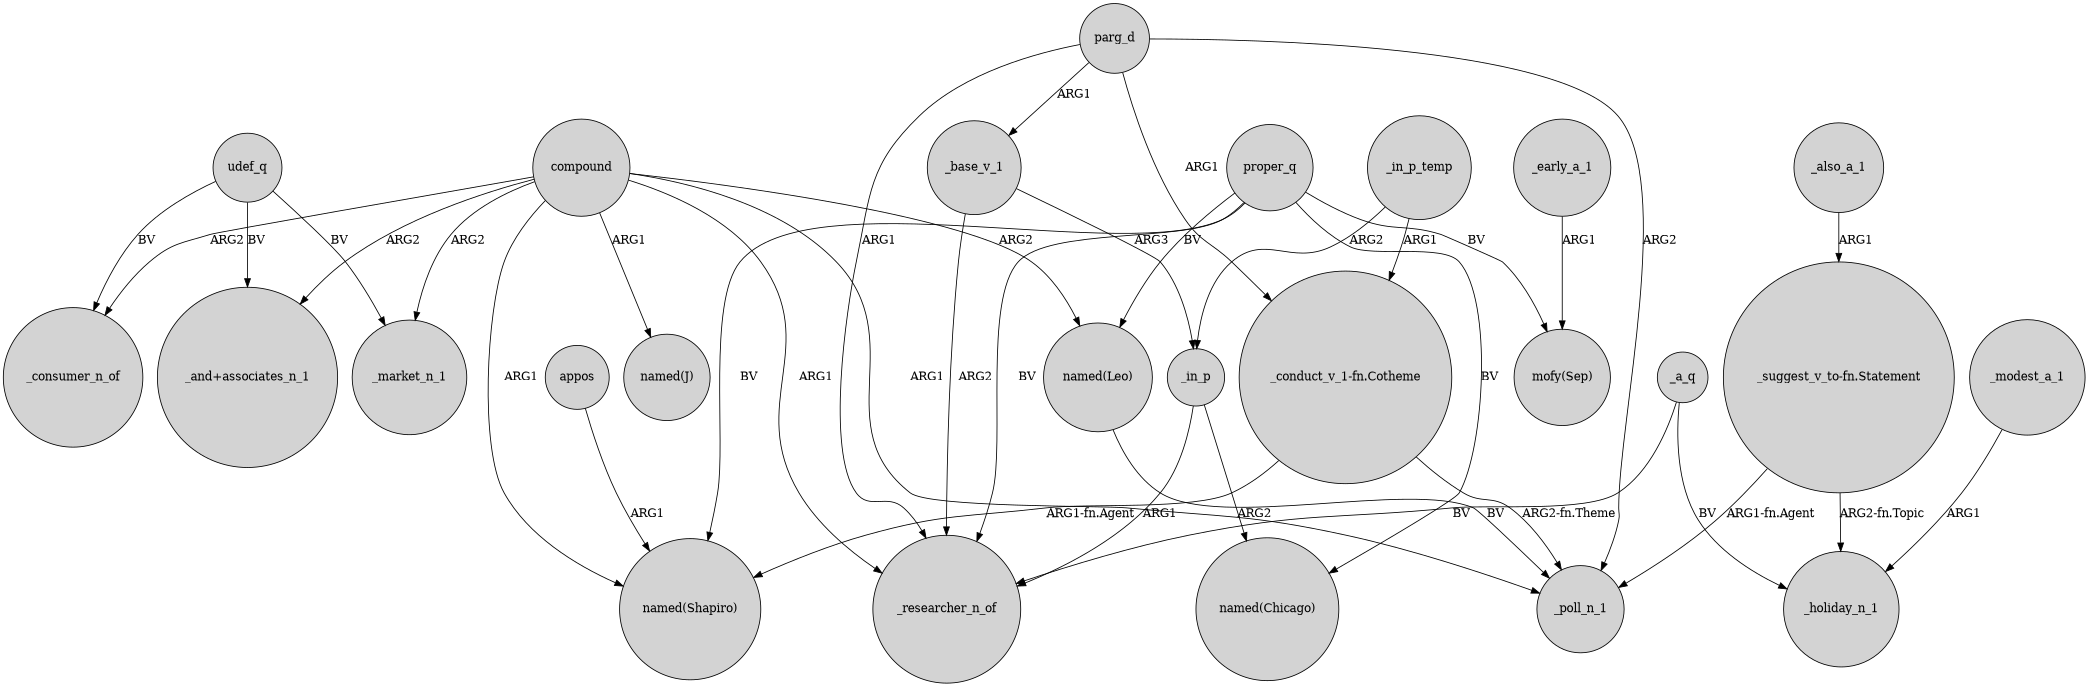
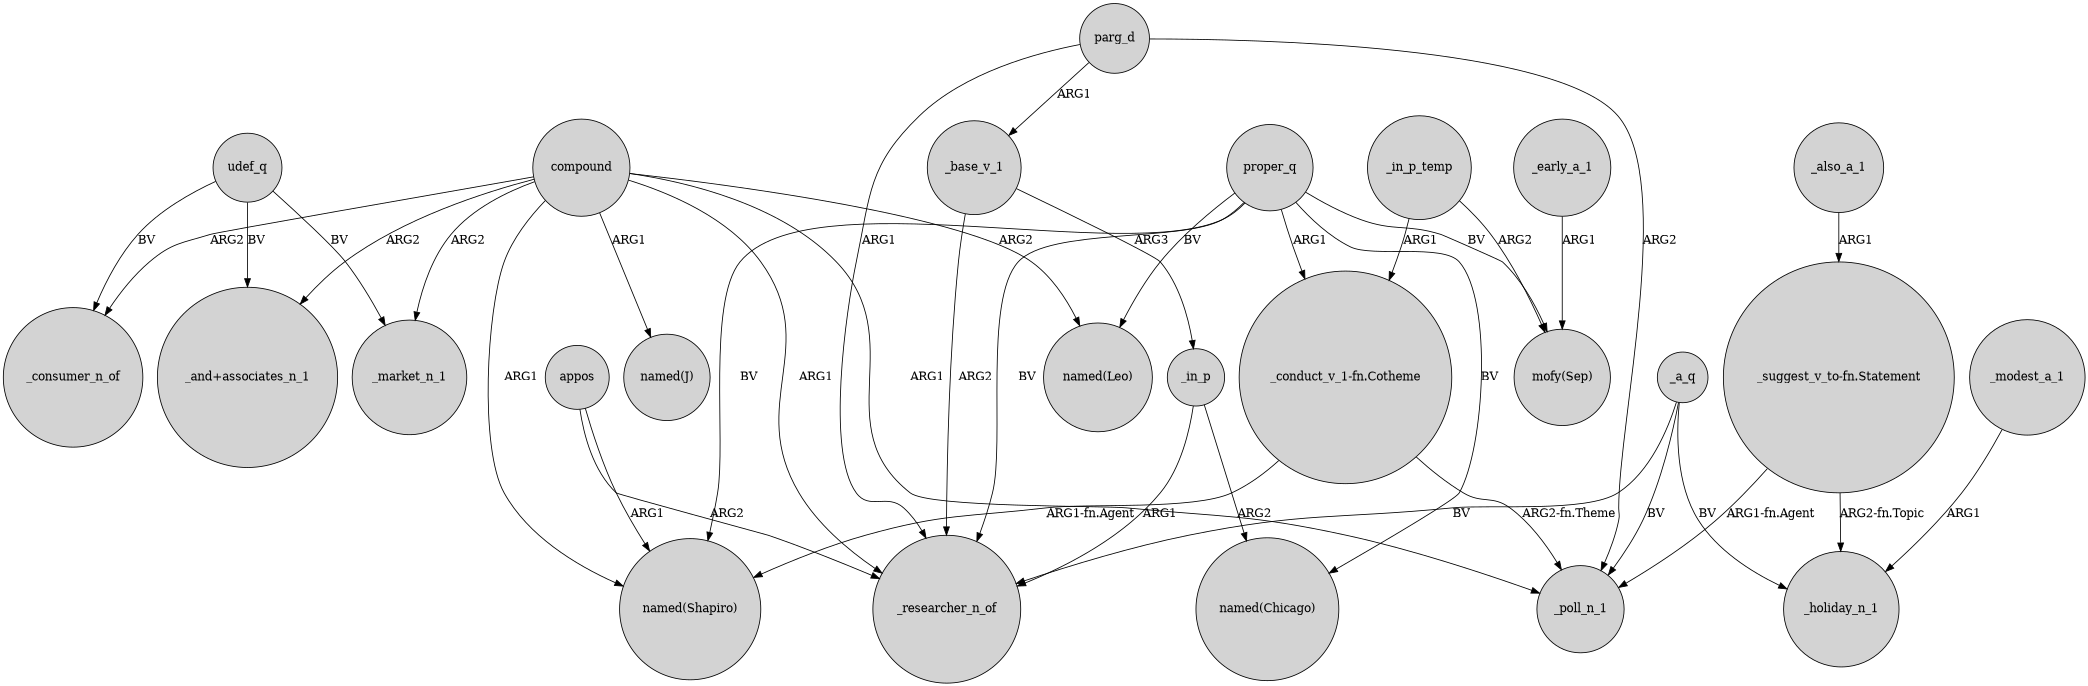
(1172, 198) -> (1291, 240)
(1270, 250) -> (1507, 258)
(1324, 503) -> (1656, 489)
none -> (701, 517)
